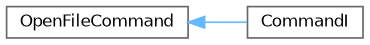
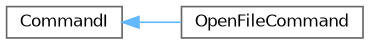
(226, 22) -> (160, 22)
